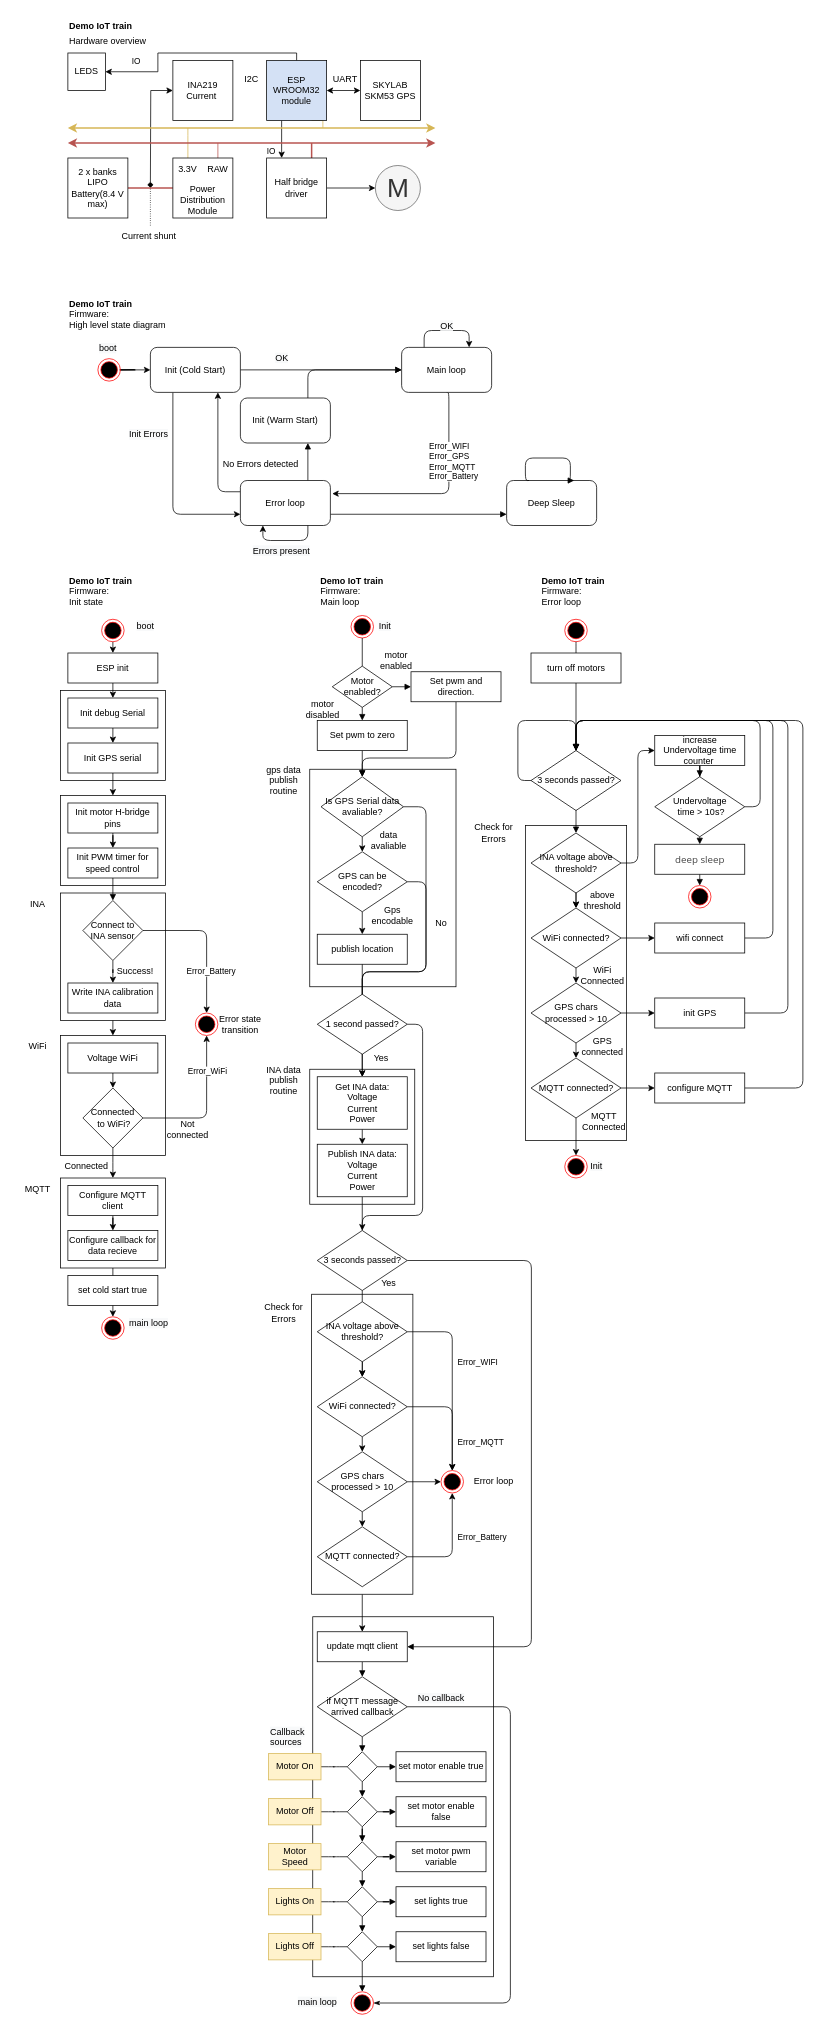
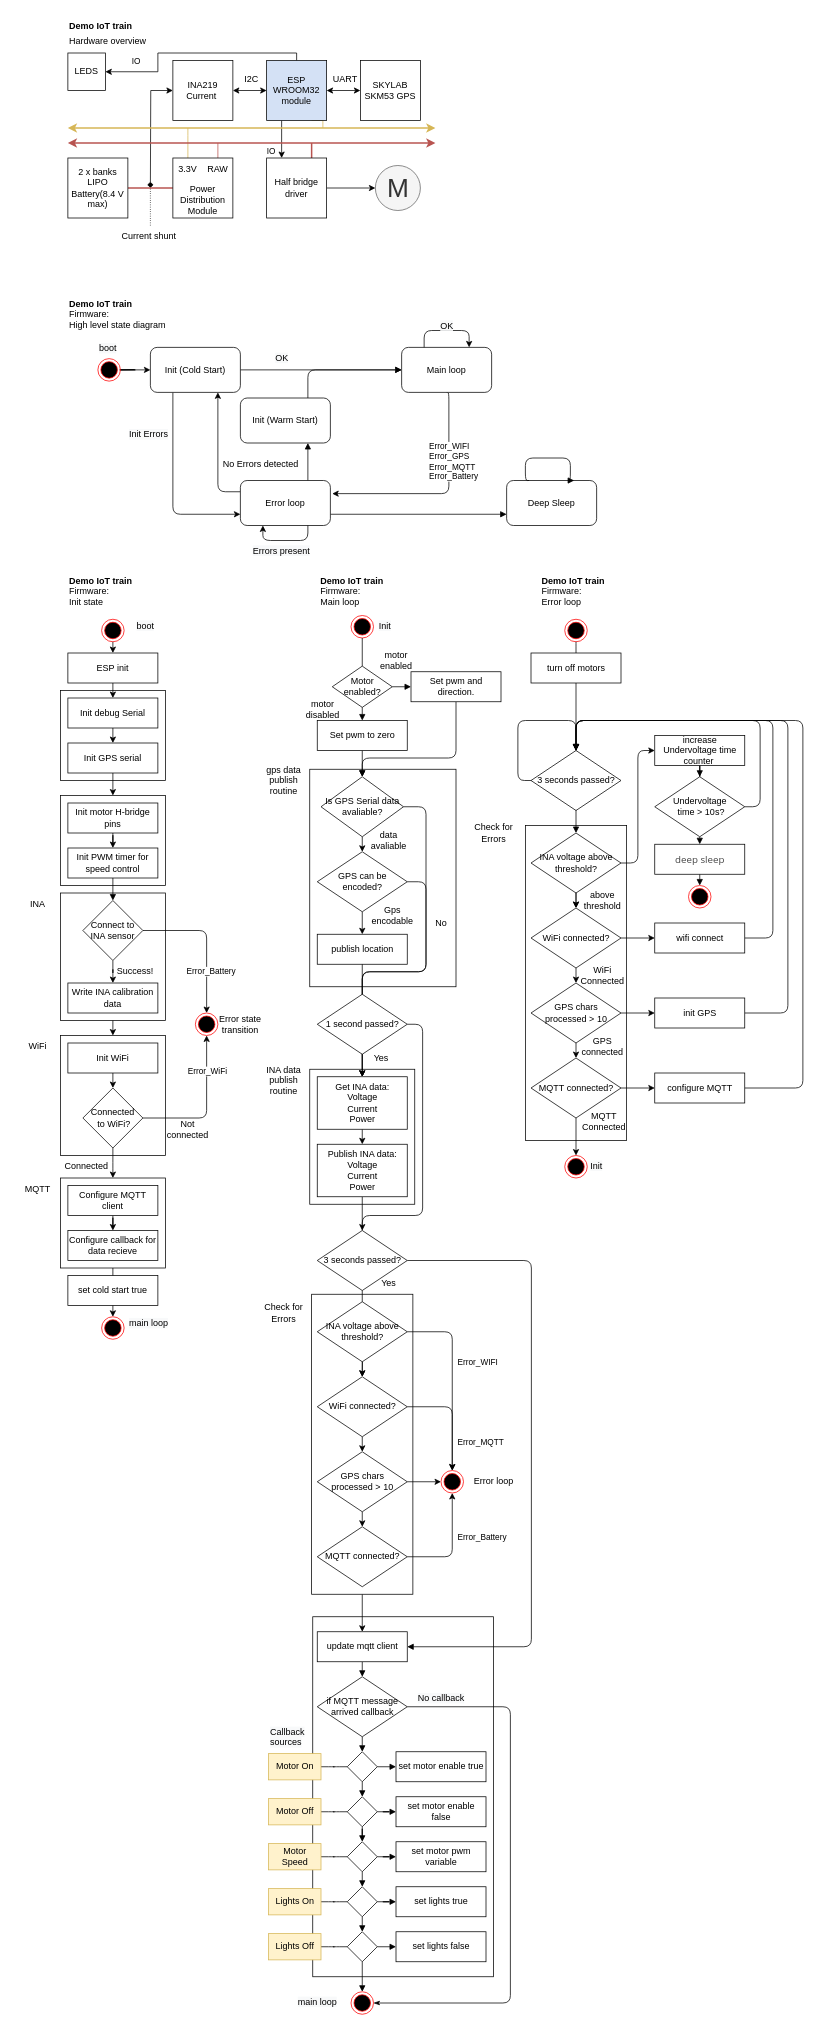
none -> (250, 90)
(113, 1058) -> (113, 1058)
none -> (362, 1072)
